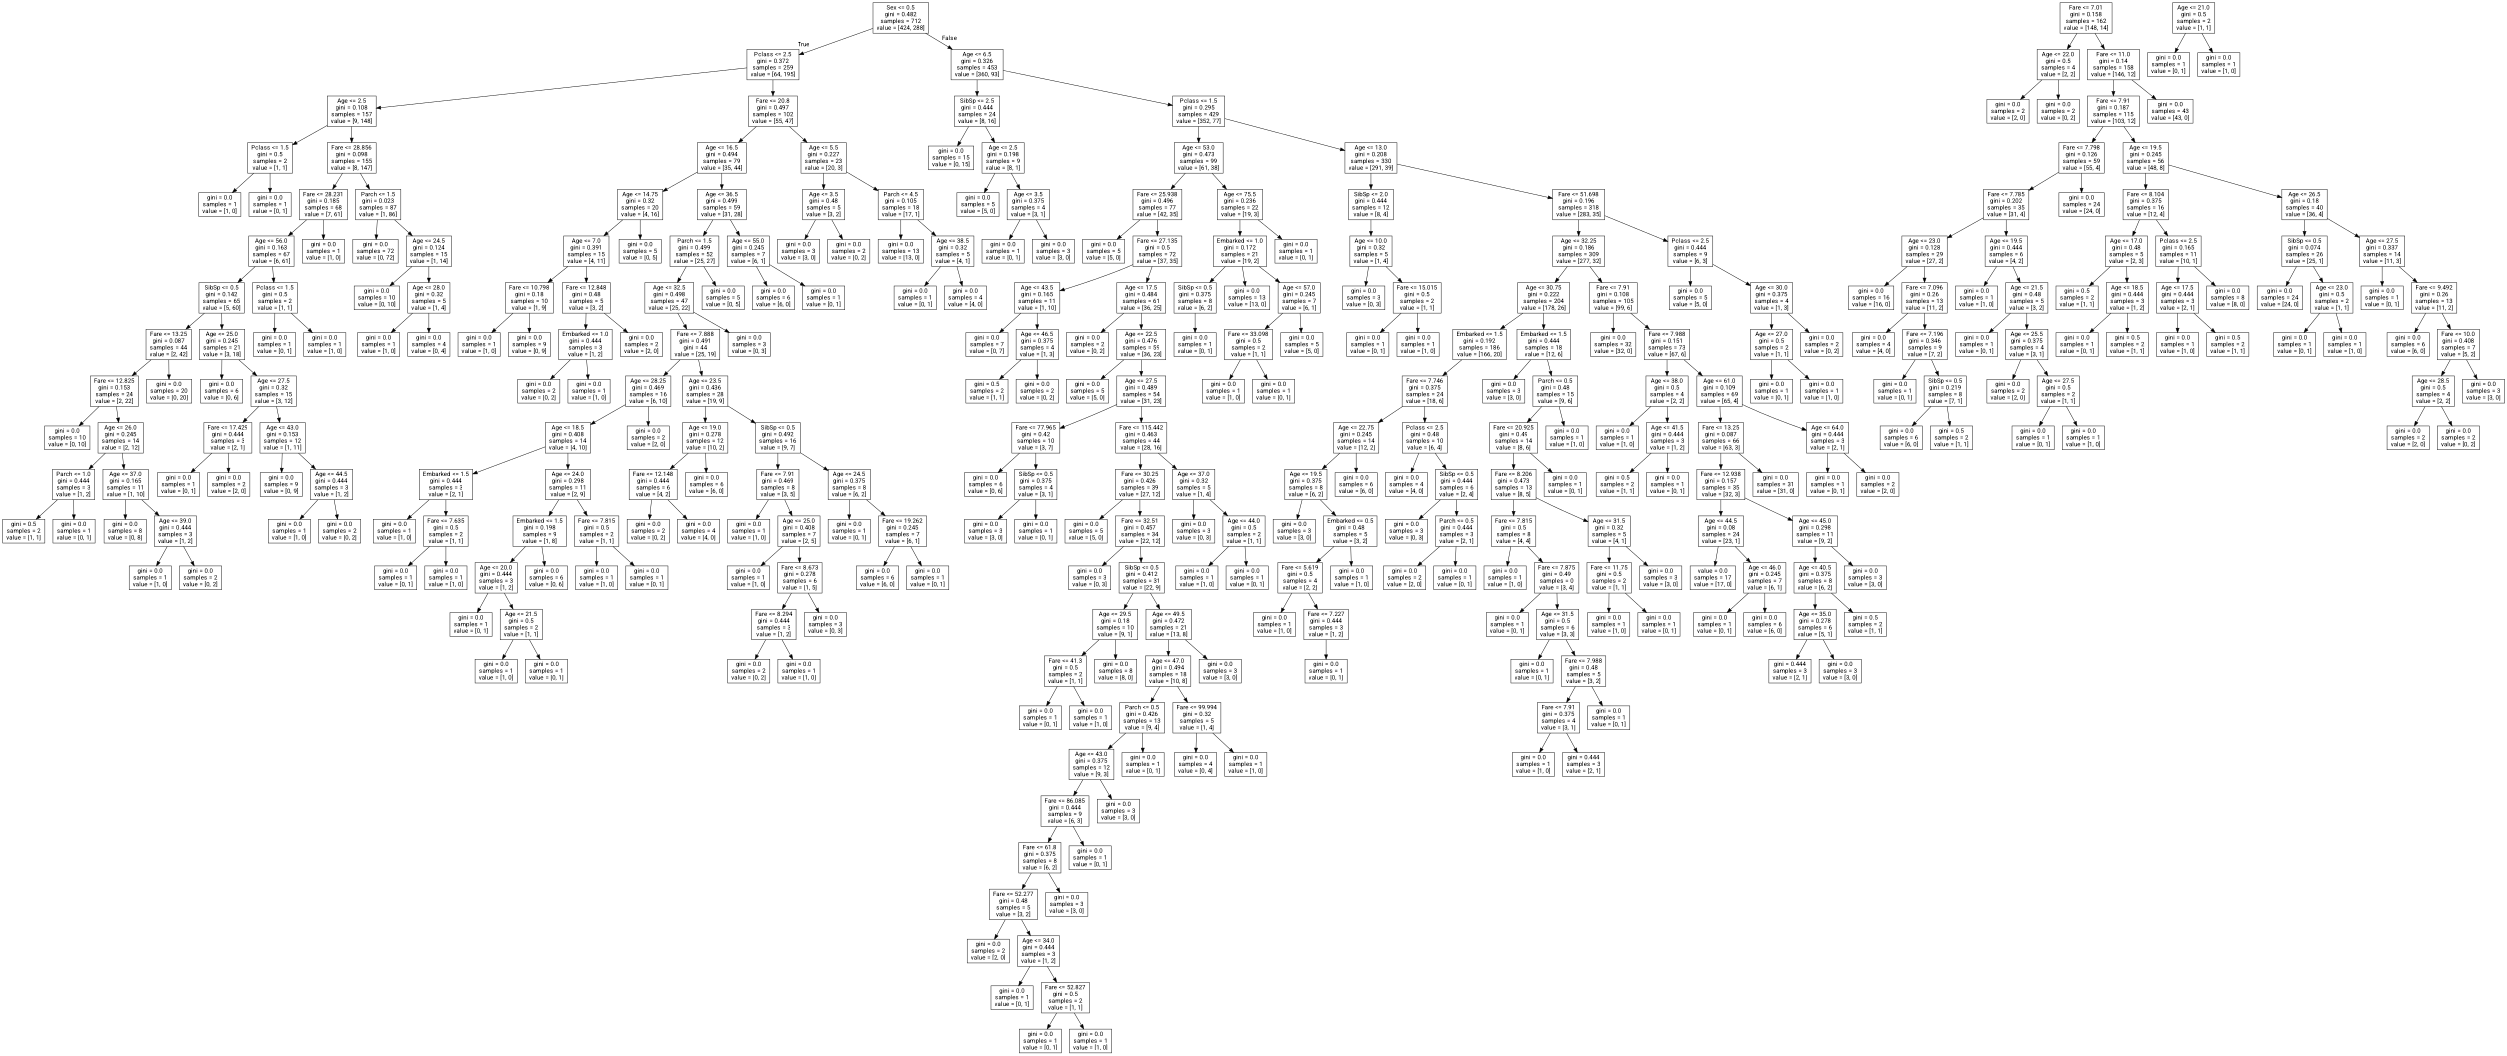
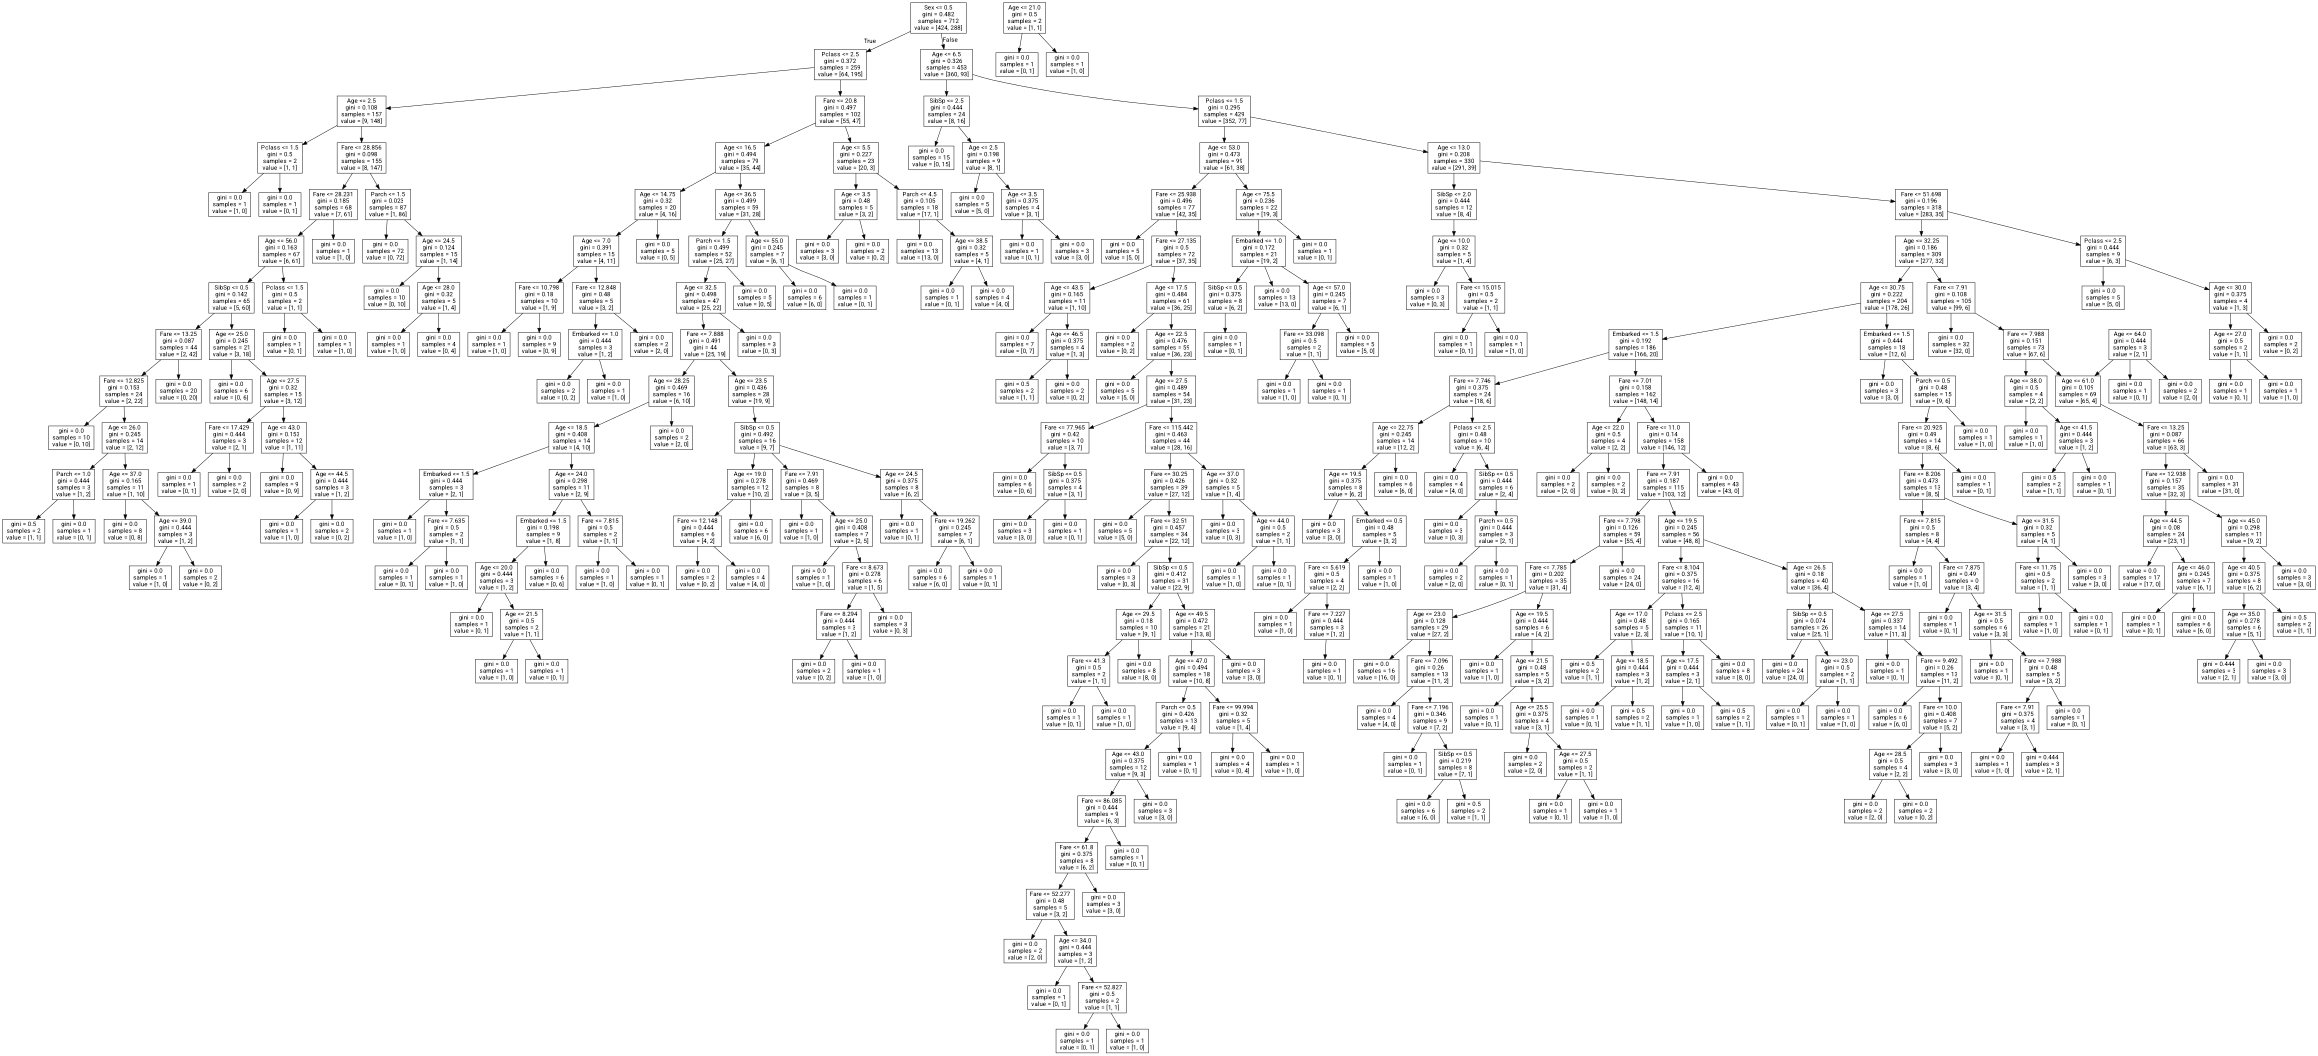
none -> (1636, 366)
(705, 412) -> (754, 459)
(1772, 417) -> (2106, 366)
